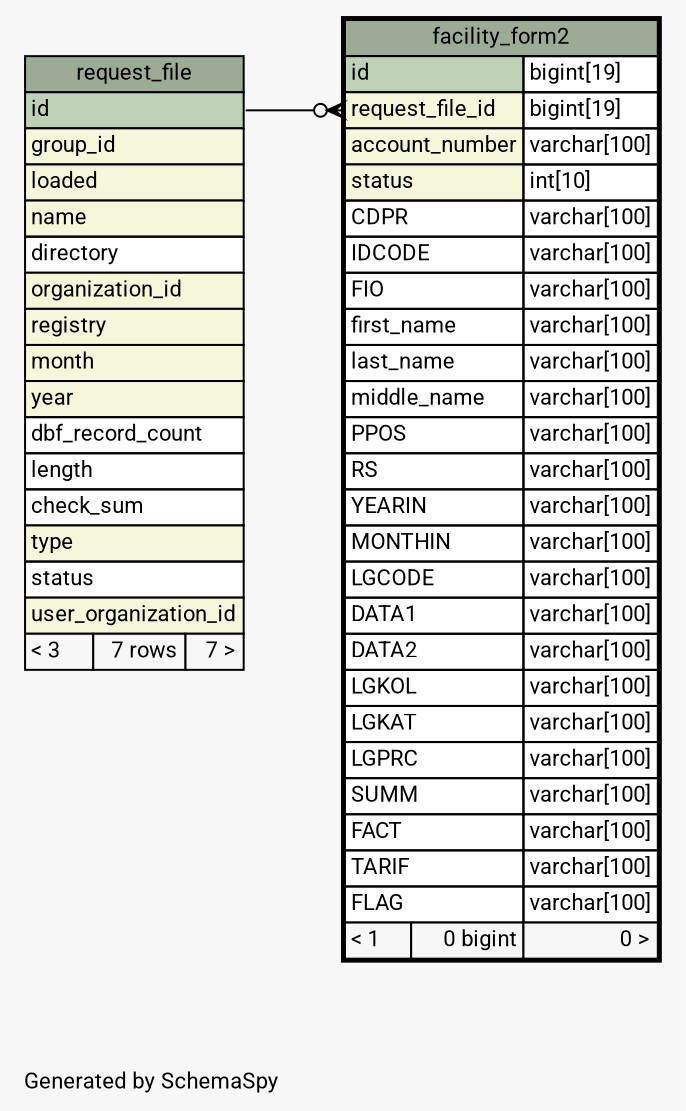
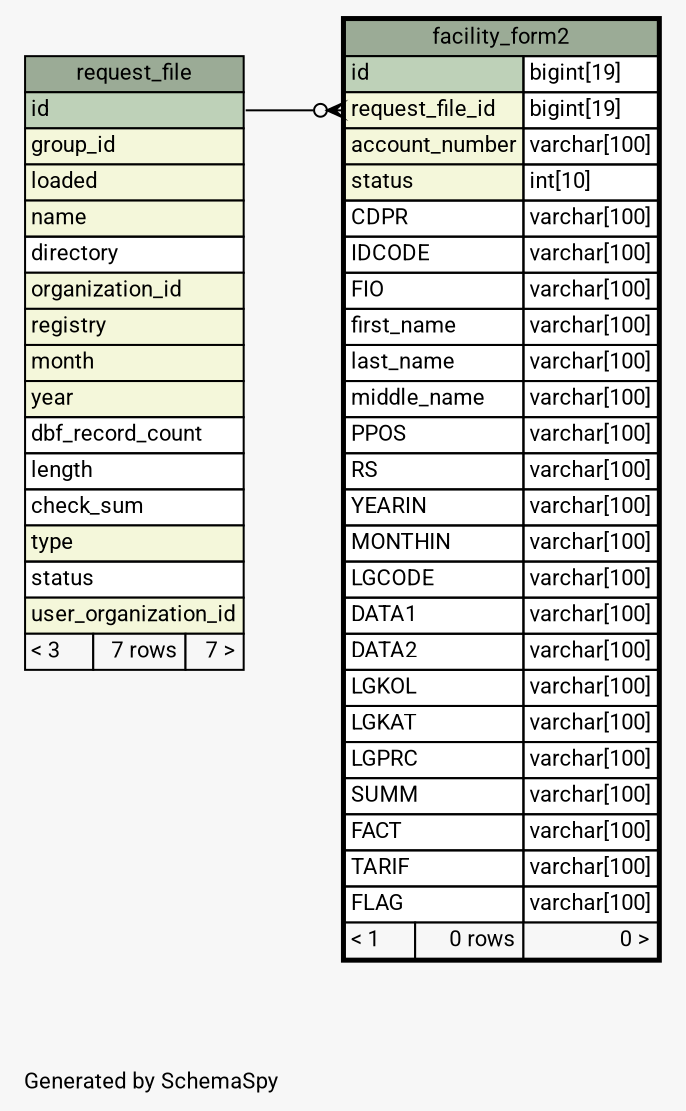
(480, 940) -> (483, 940)
